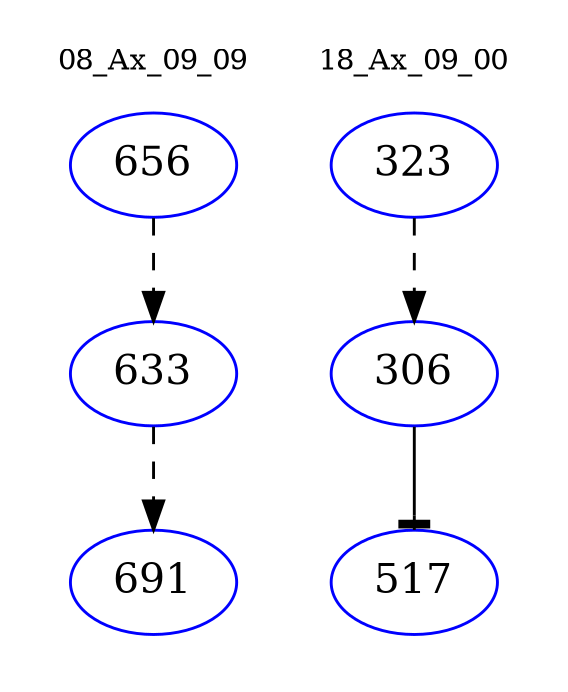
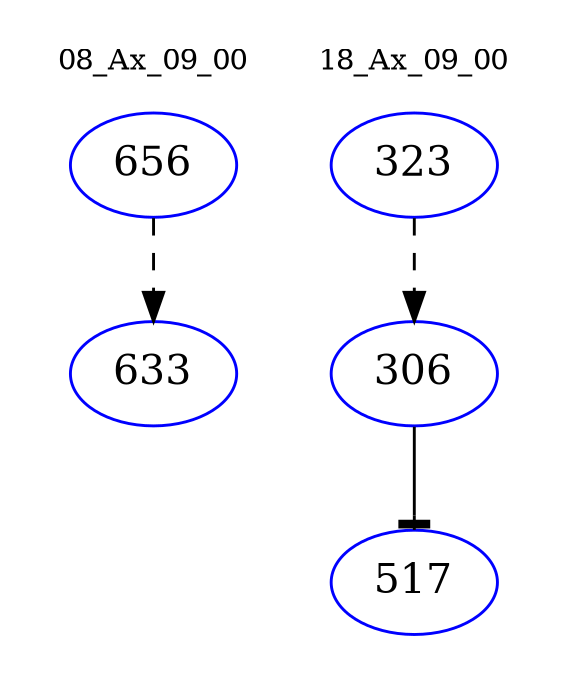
(154, 62) -> (154, 62)
(154, 582) -> none
